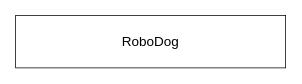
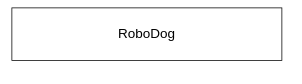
(150, 42) -> (147, 34)
